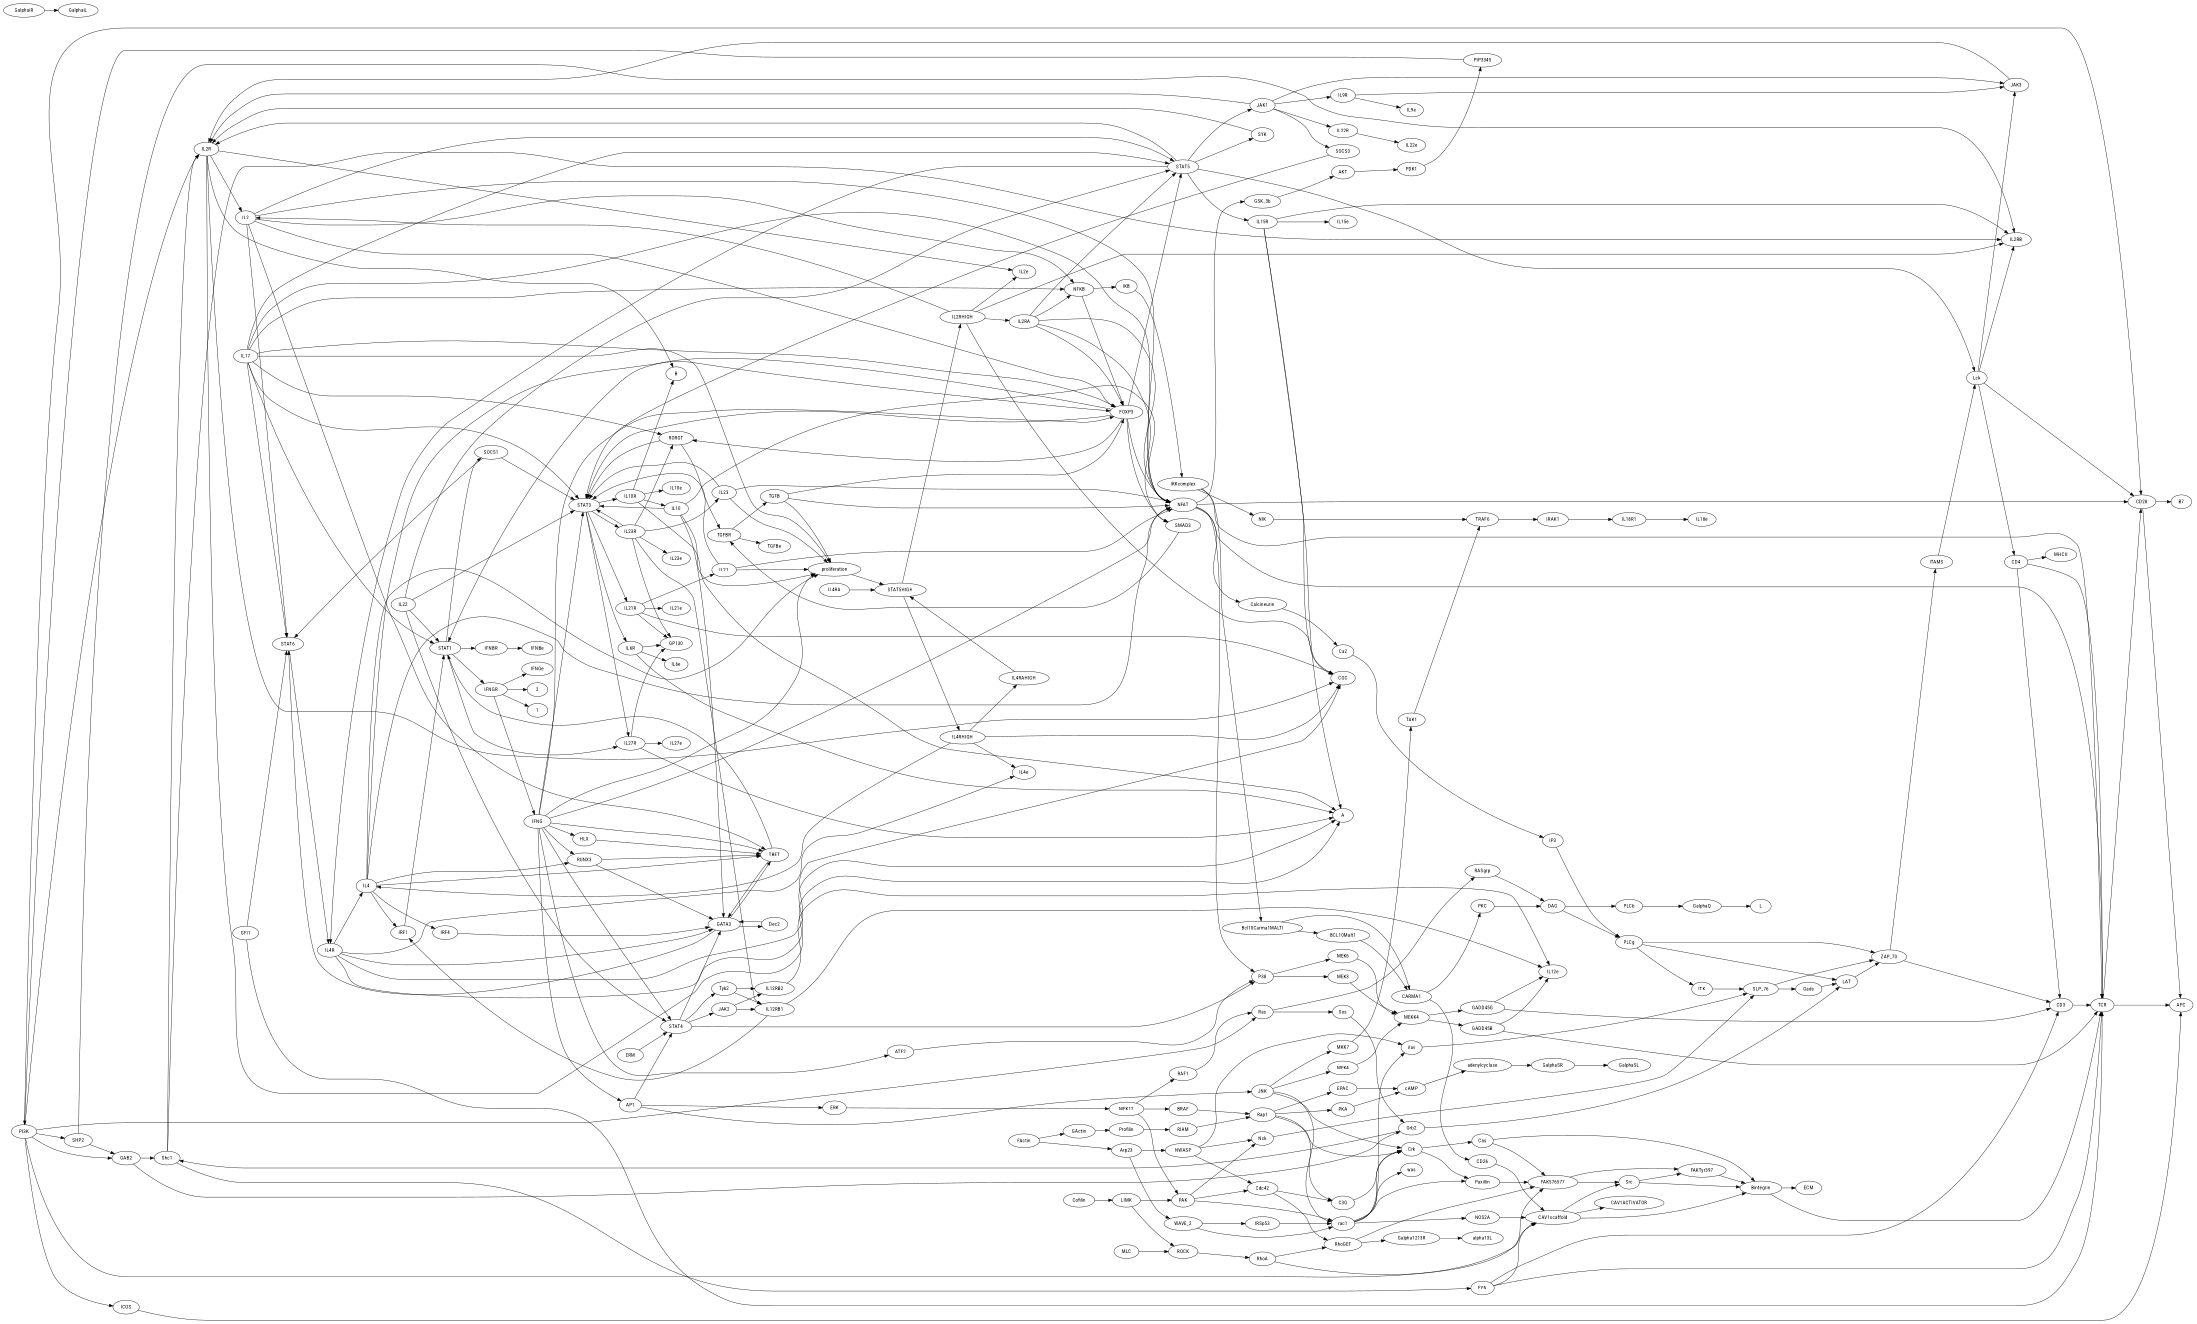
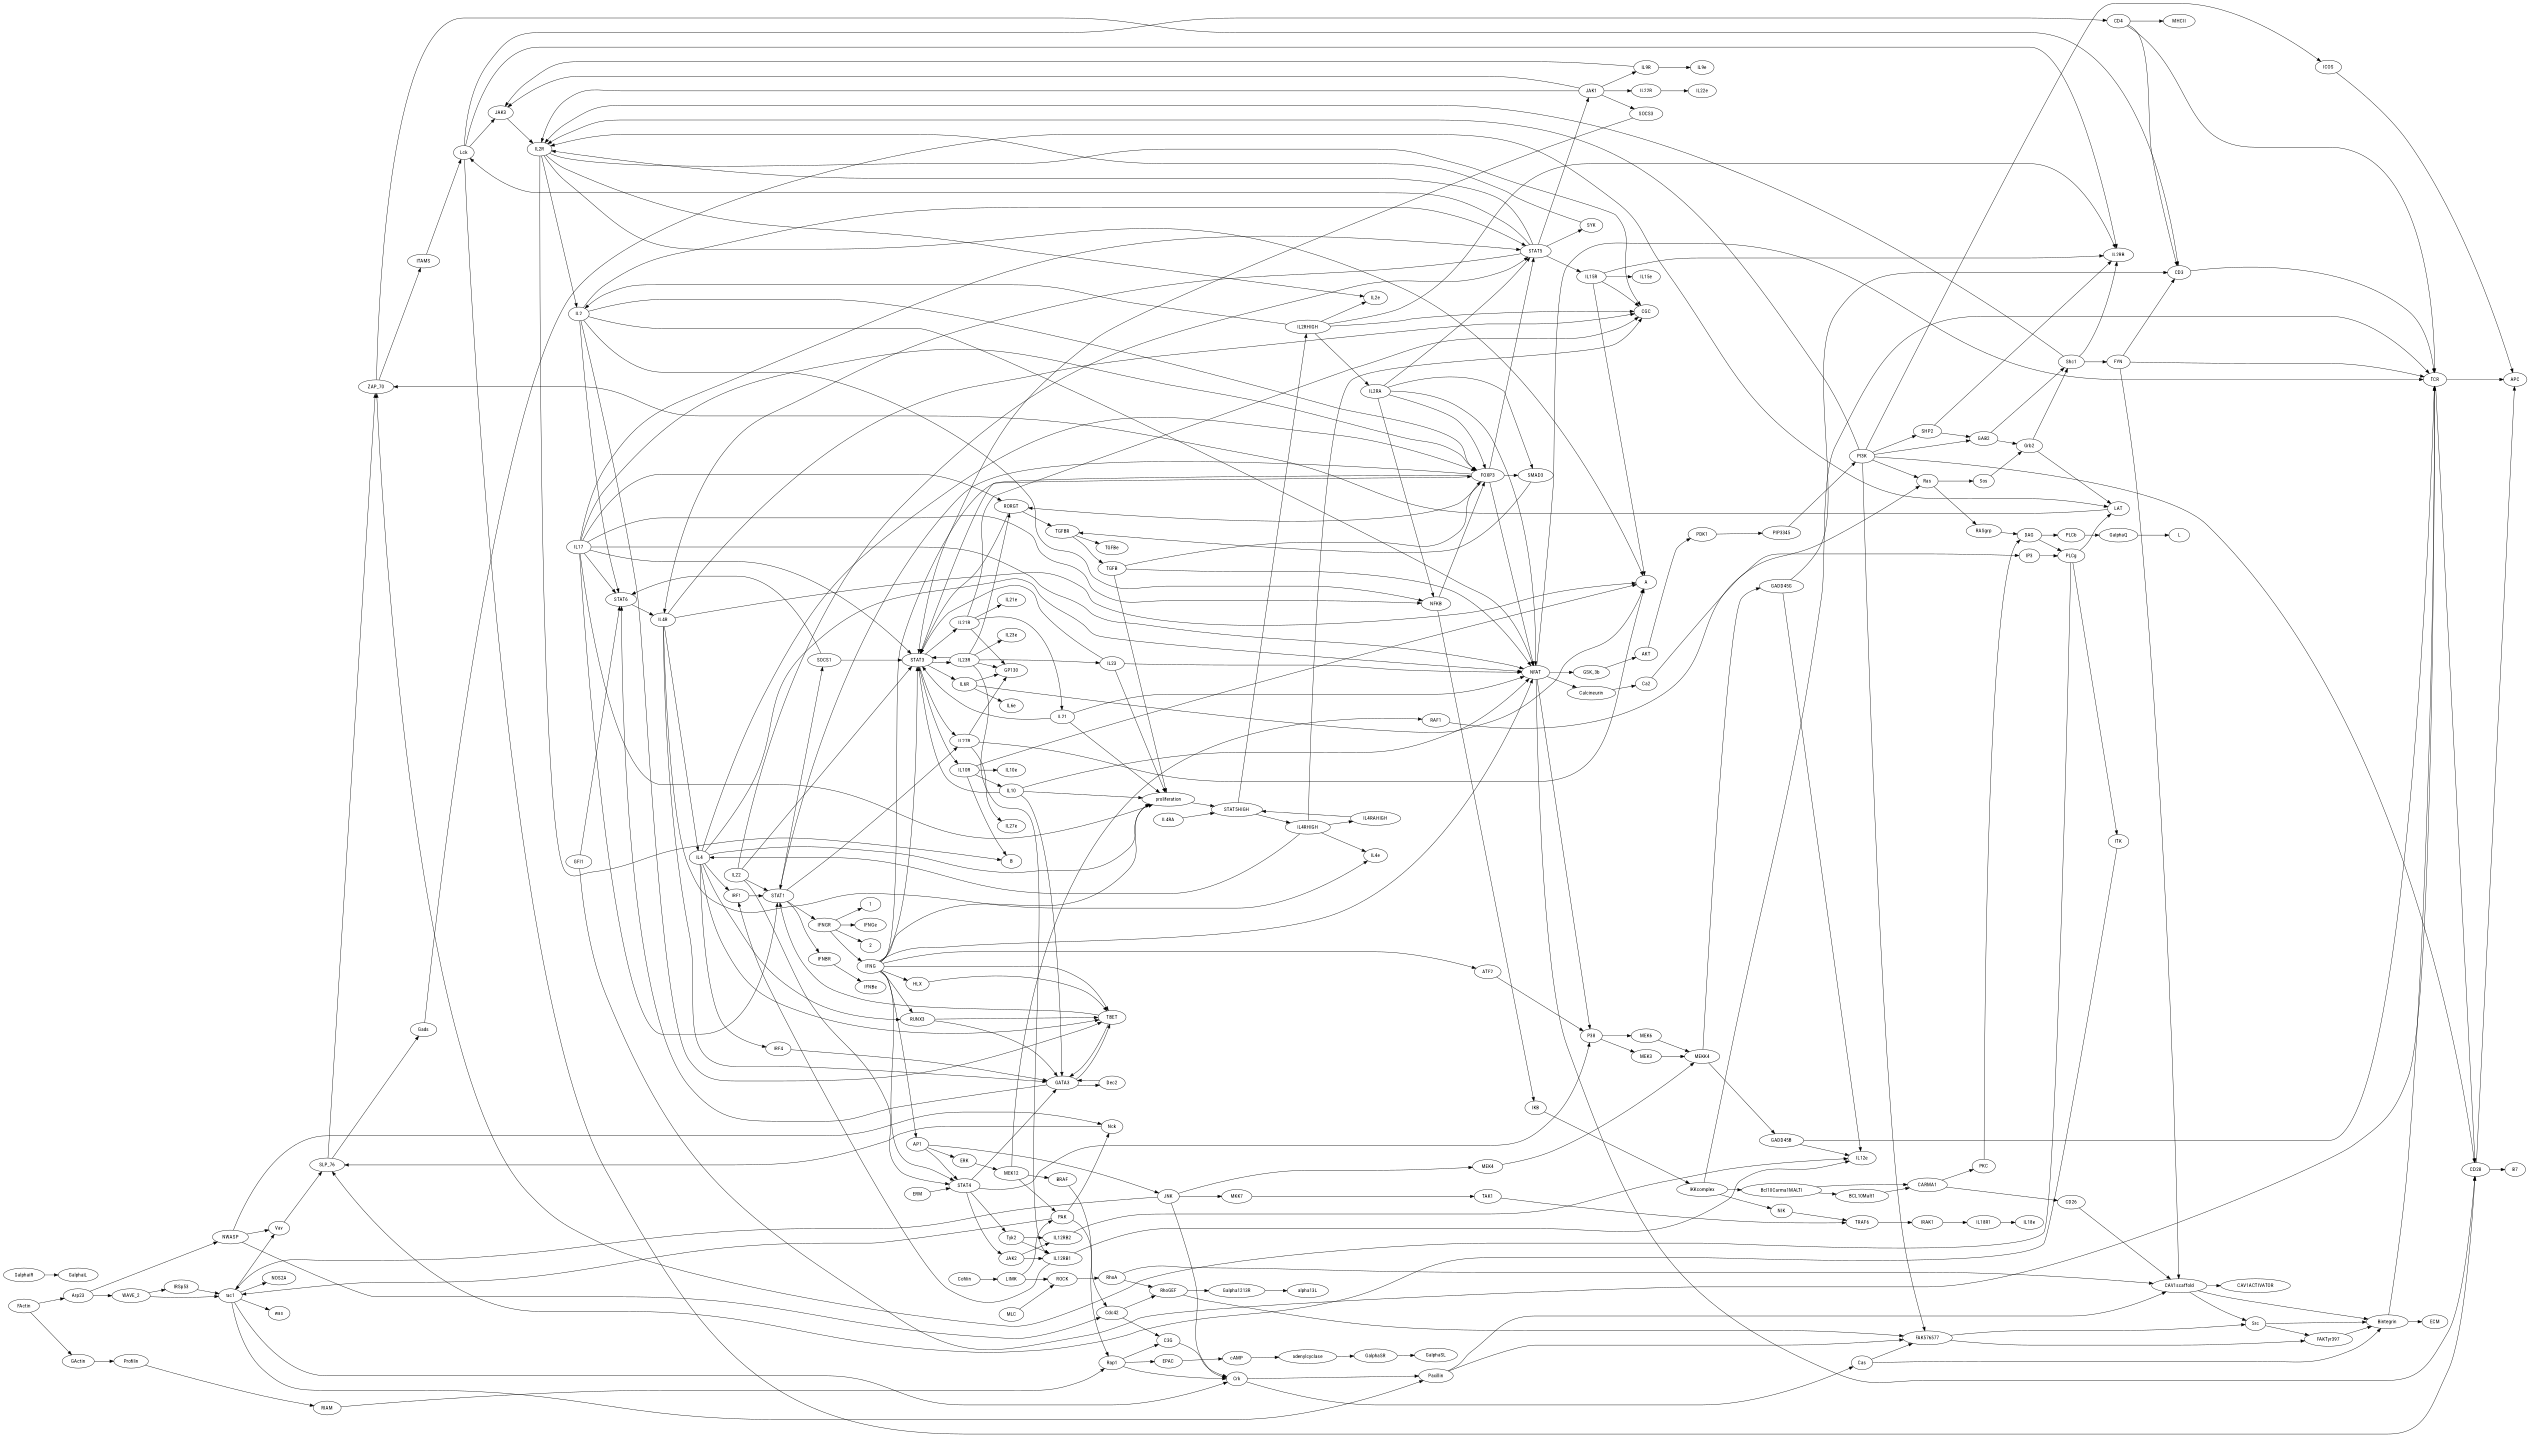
(1343, 1109) -> none
(1510, 1217) -> (1798, 1316)
